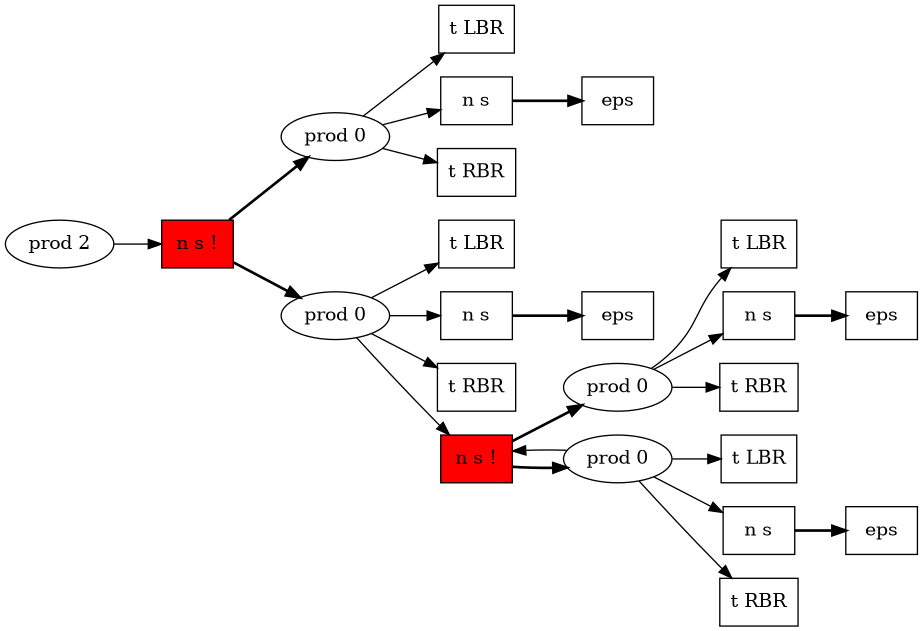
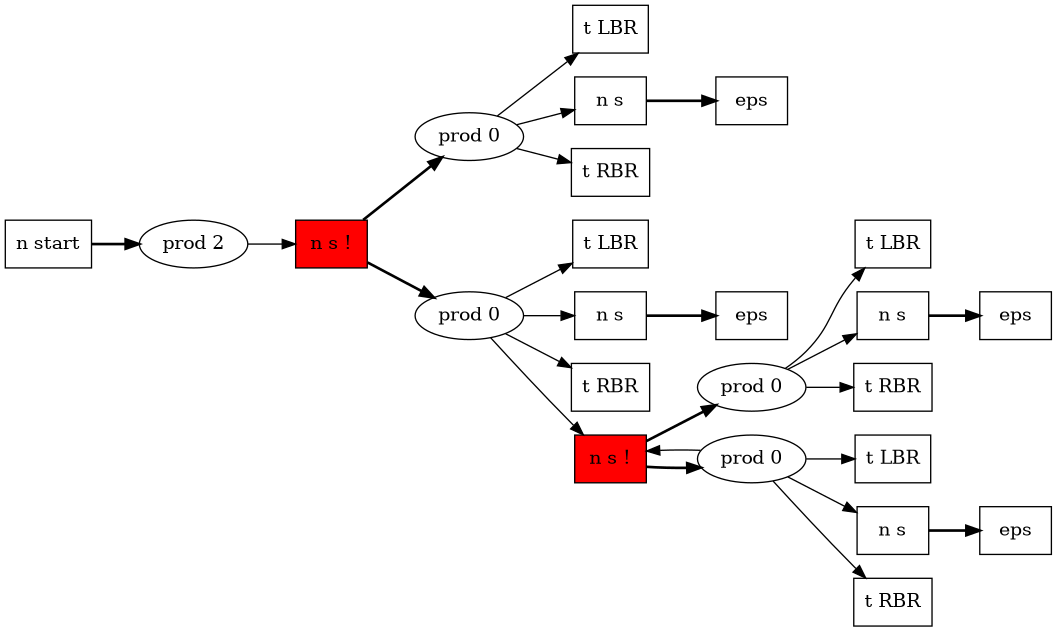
none -> (48, 244)
